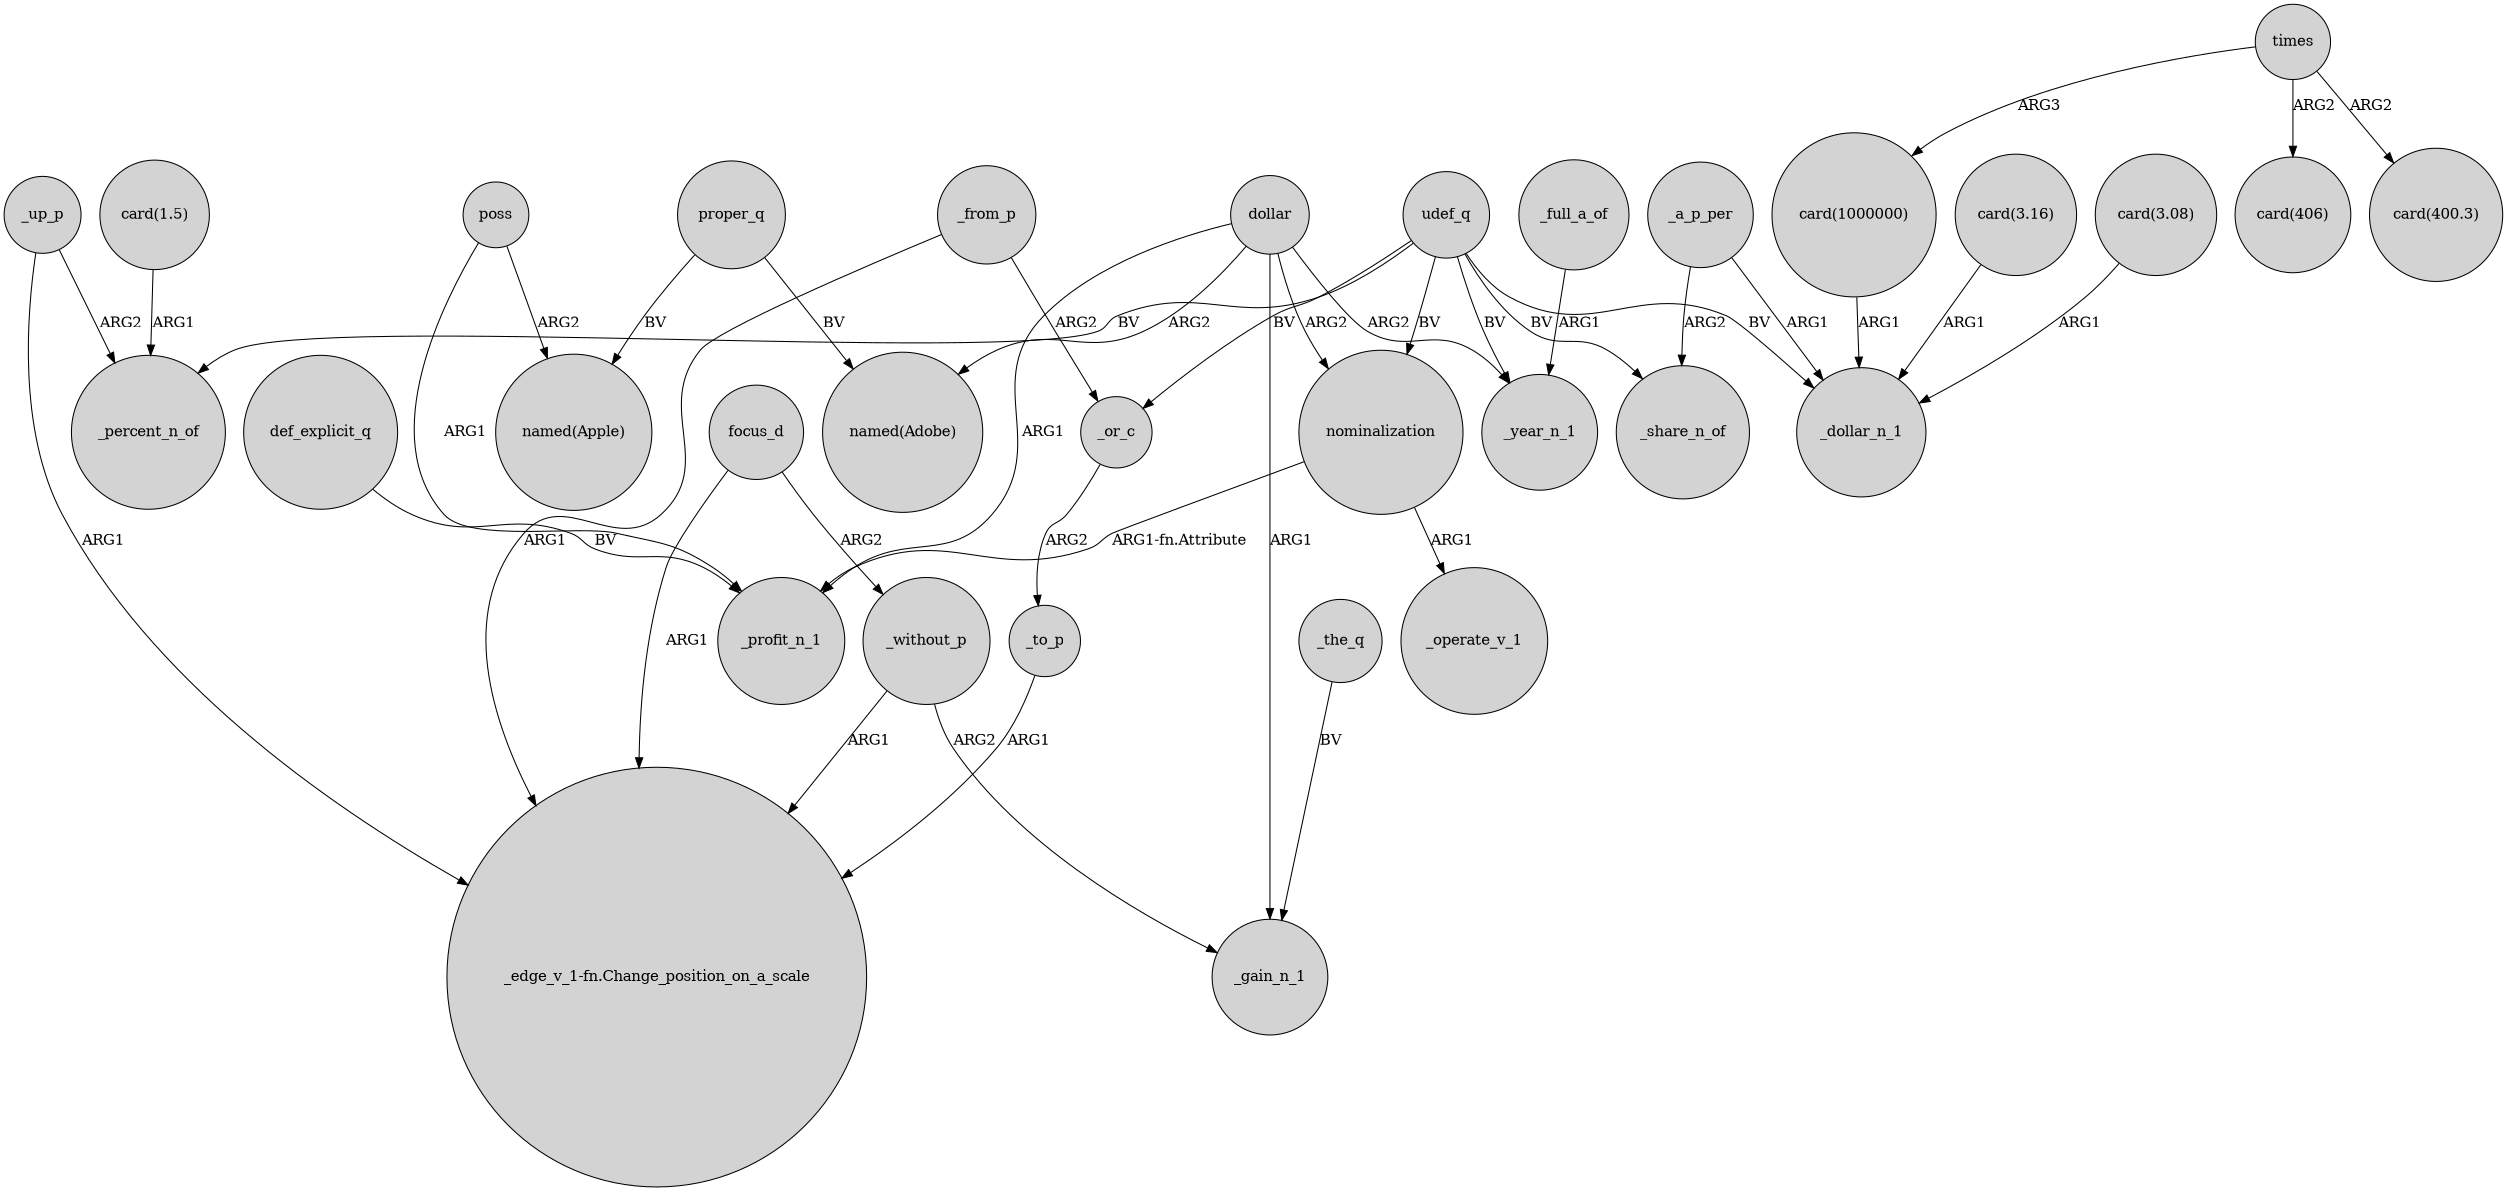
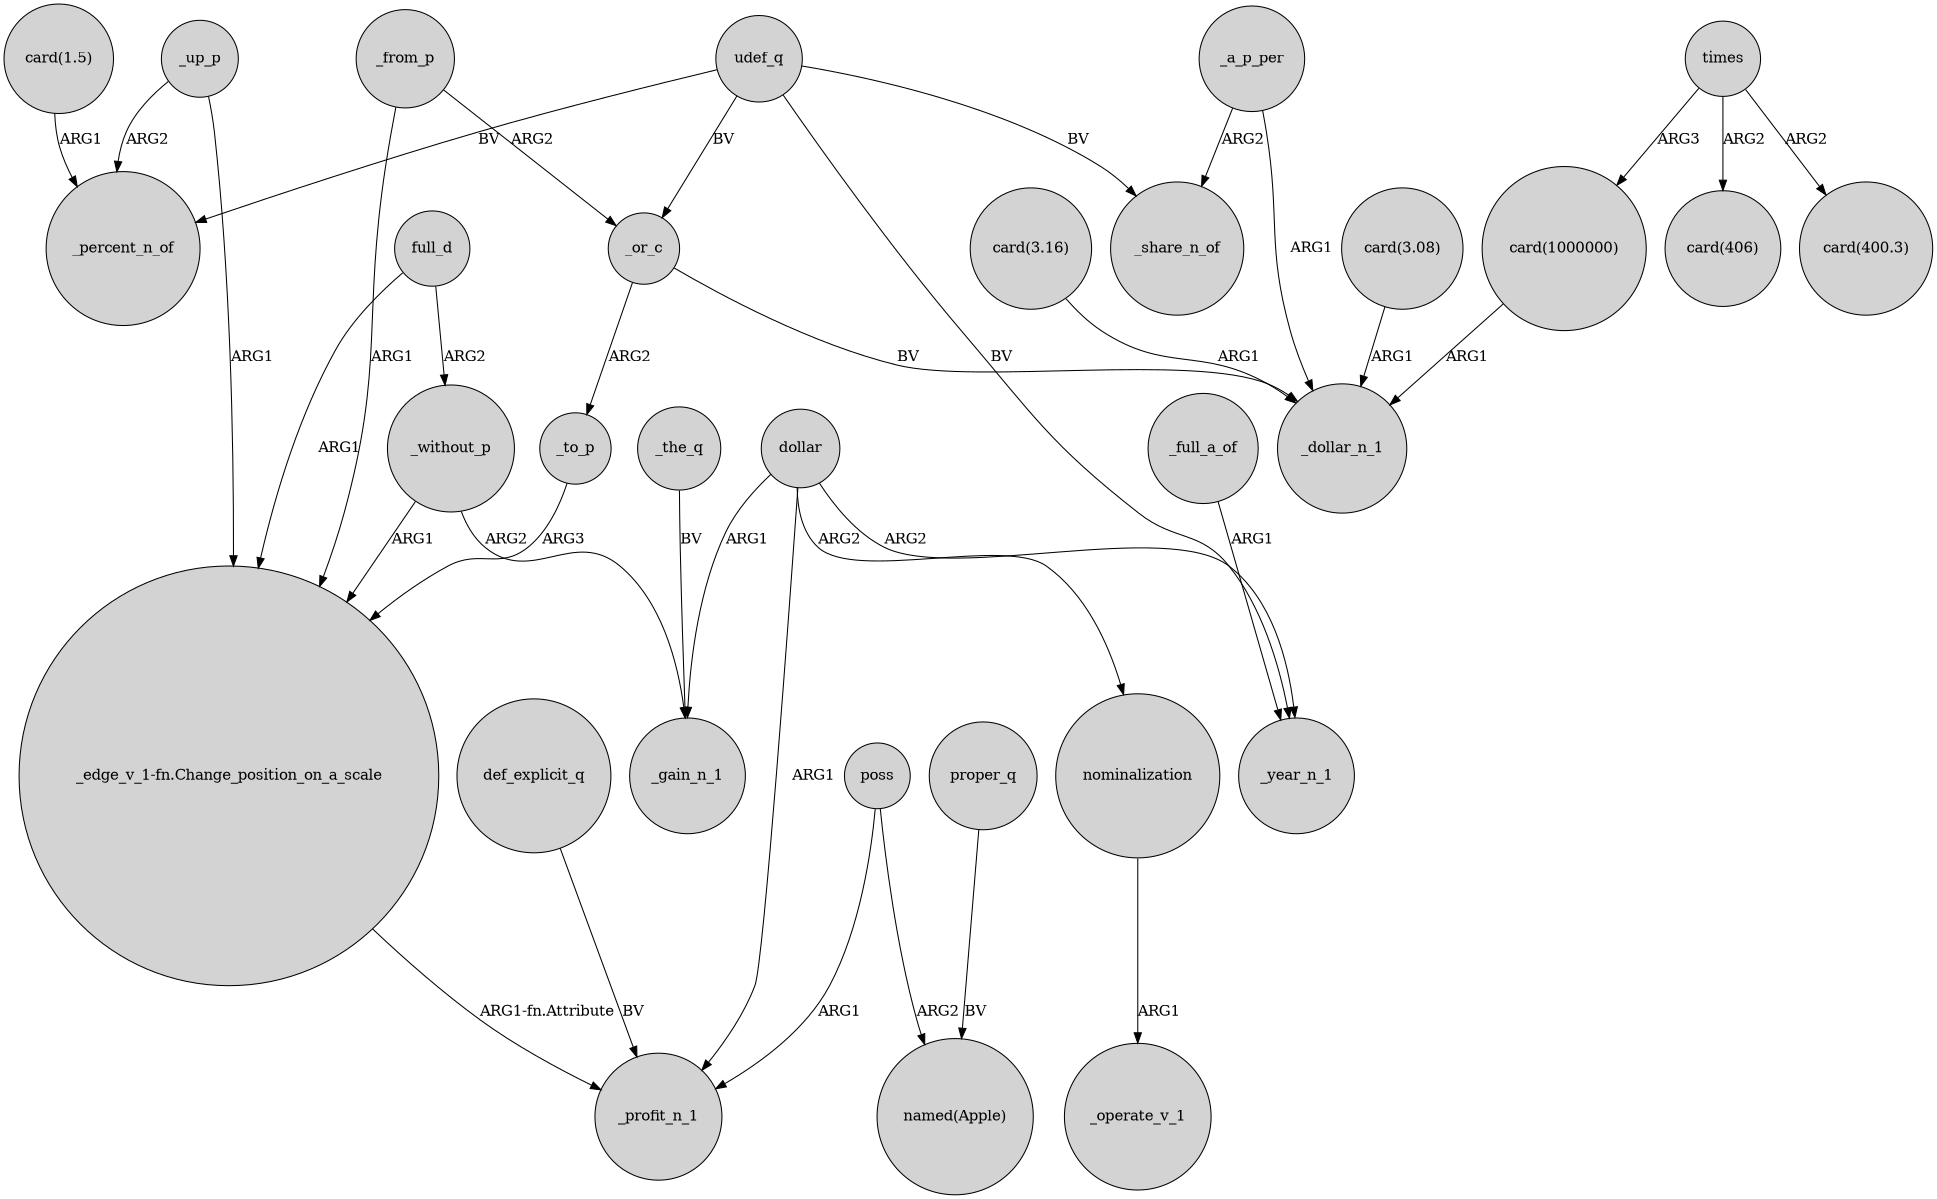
(1423, 300) -> none
(1637, 306) -> (973, 372)
(756, 432) -> (432, 249)
(903, 432) -> none
(1071, 553) -> (475, 1016)
(1029, 741) -> (564, 540)
